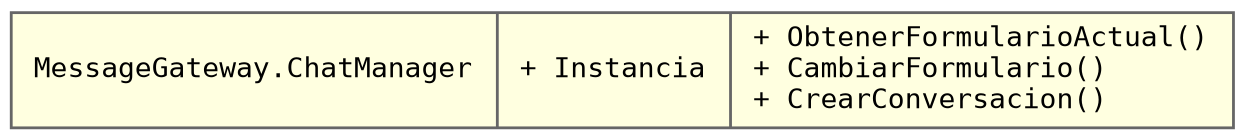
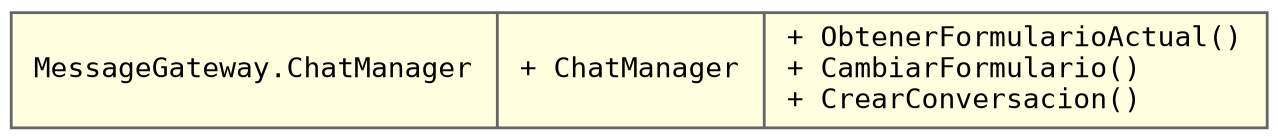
(614, 69) -> (631, 69)
